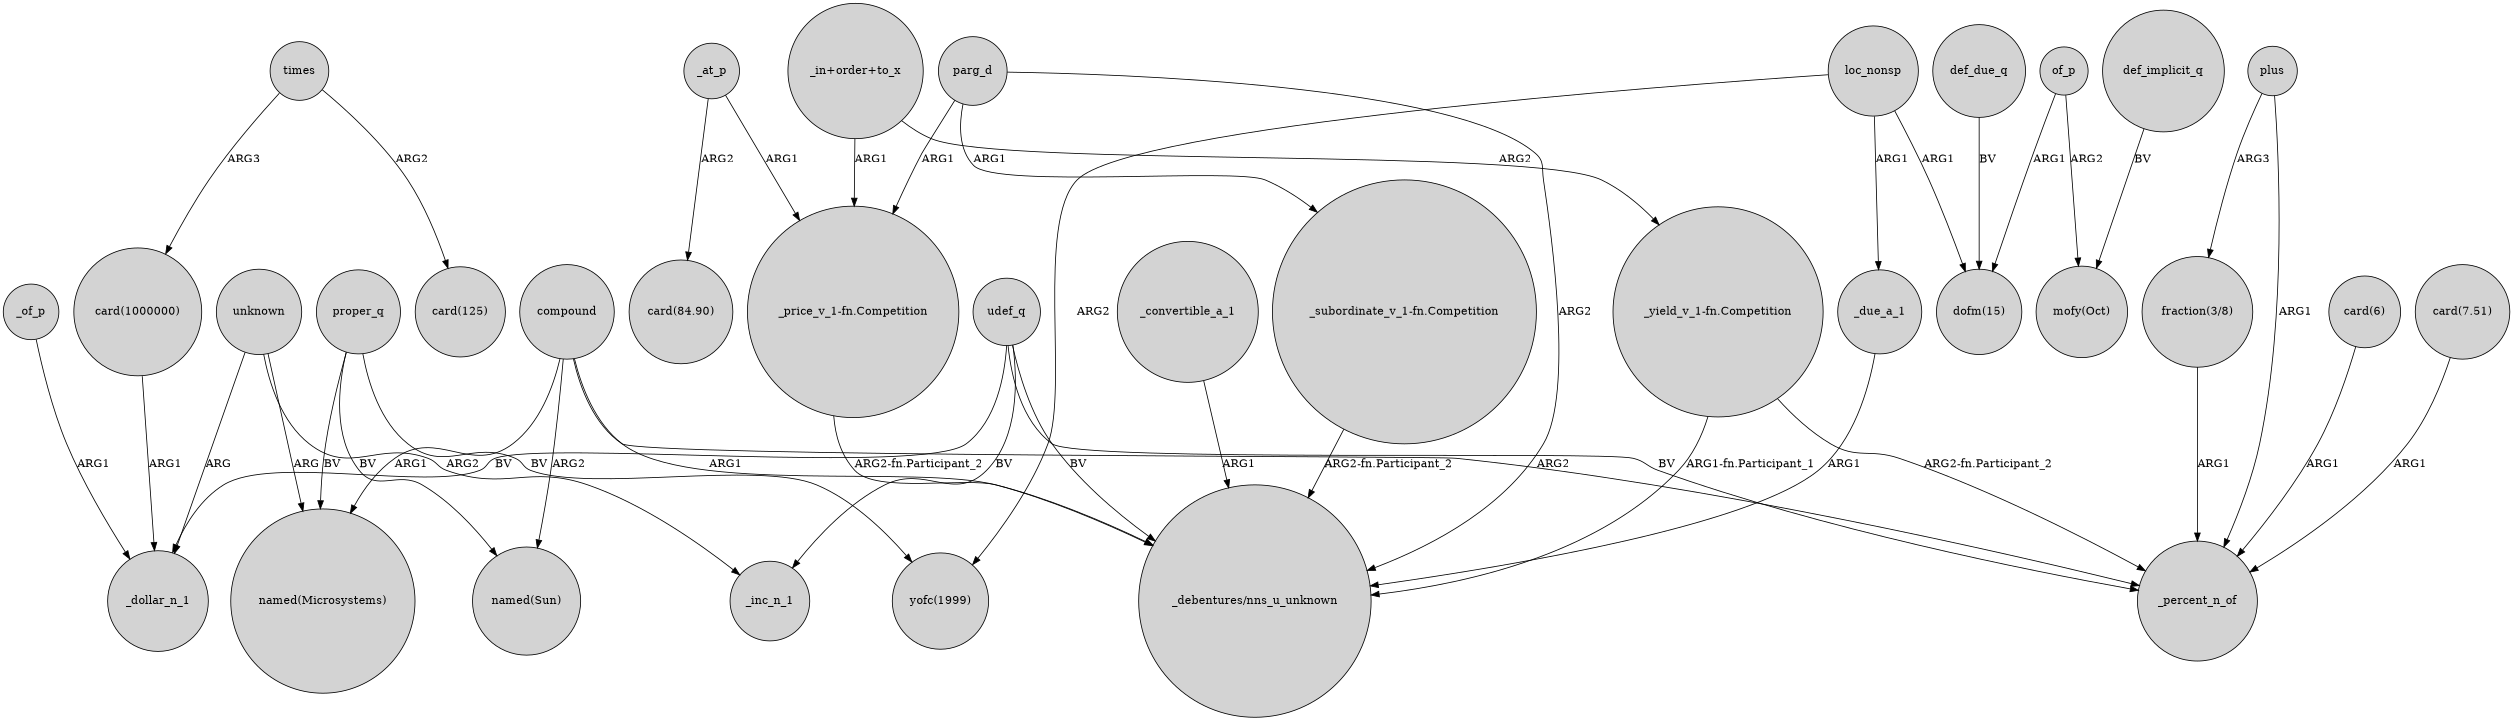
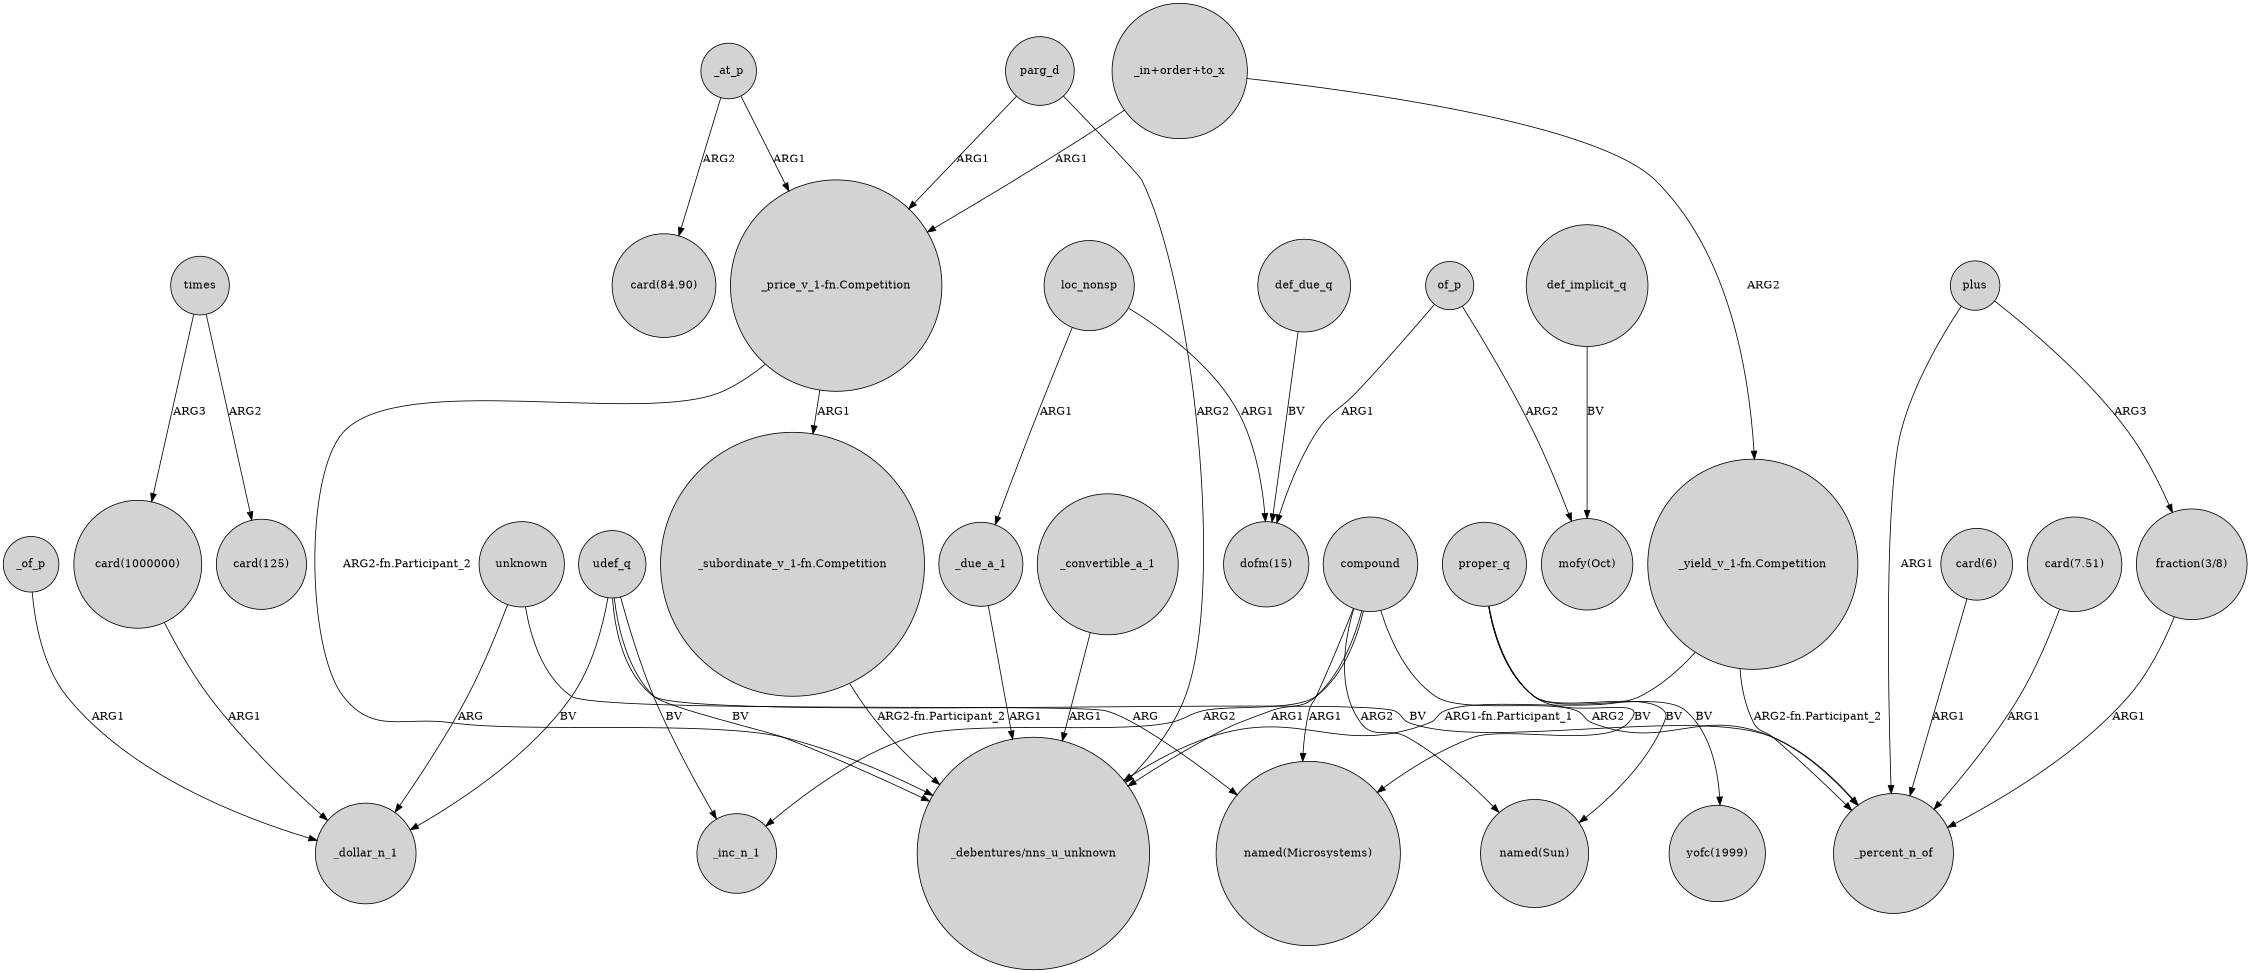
(1249, 133) -> none
(1113, 177) -> (817, 408)
(478, 478) -> (1084, 728)
